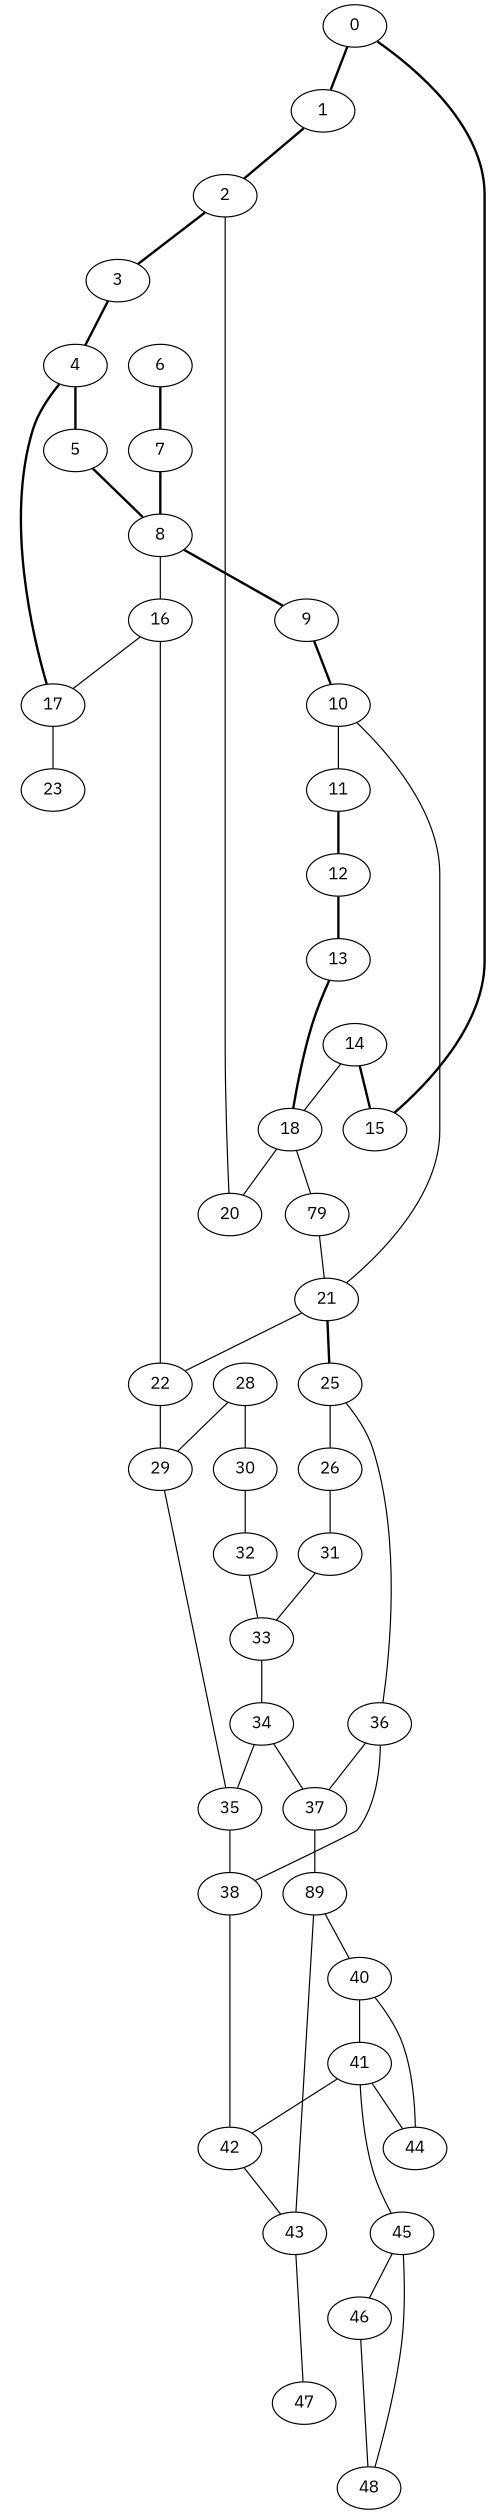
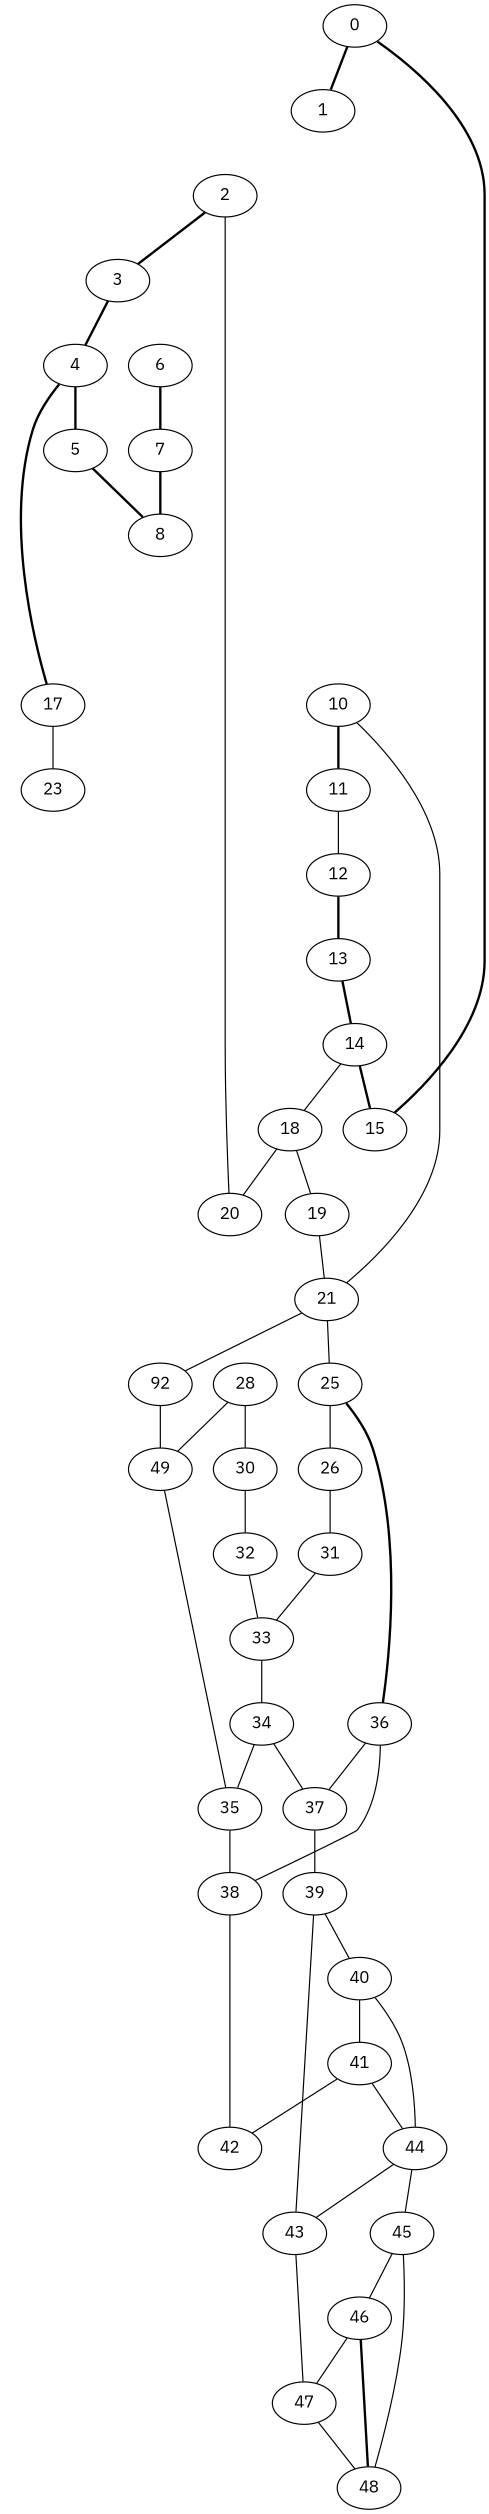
(274, 153) -> none
(160, 620) -> none
(307, 620) -> none
(338, 748) -> (338, 748)
(338, 833) -> (338, 833)
(307, 1043) -> (347, 1002)
(317, 1215) -> (317, 1215)
(328, 1342) -> (328, 1342)
(160, 1384) -> (160, 1384)
(160, 1469) -> (160, 1469)
(390, 1549) -> (390, 1549)
(315, 1894) -> (315, 1894)
(368, 2151) -> (409, 2191)
(262, 2191) -> (355, 2191)
none -> (332, 2361)
(364, 2403) -> (364, 2403)
none -> (337, 2446)
